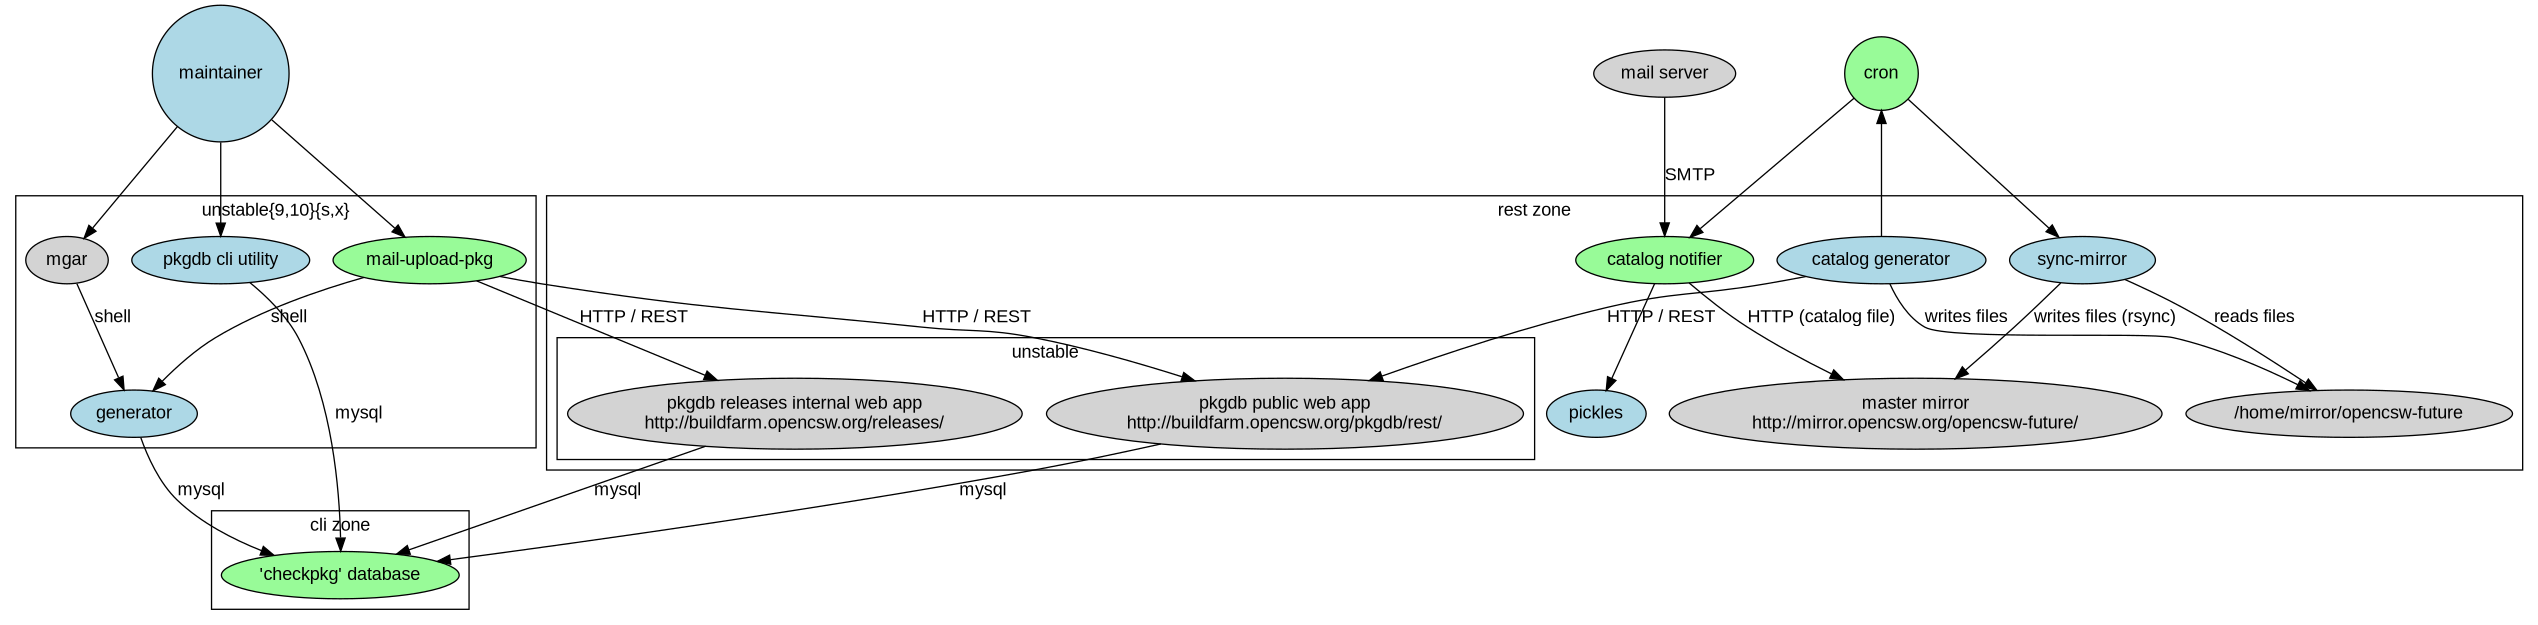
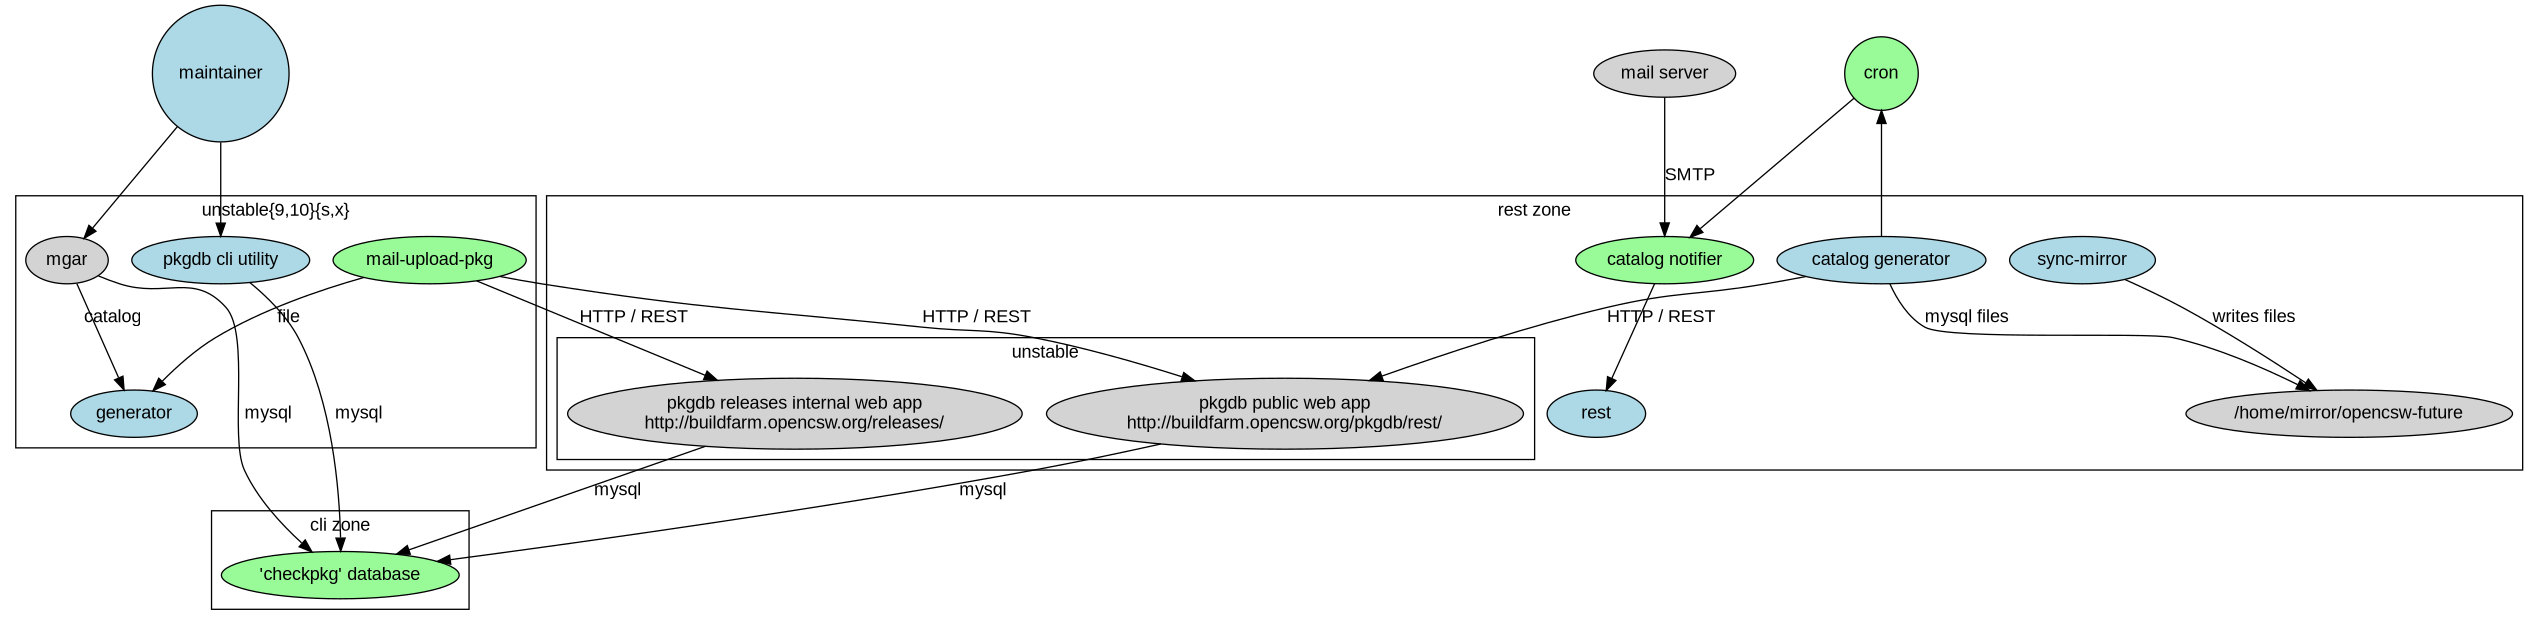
(1979, 164) -> none
(333, 174) -> none
(113, 317) -> (113, 317)
(289, 317) -> (289, 317)
(1967, 317) -> (1967, 317)
(2255, 317) -> (2255, 317)
(1596, 414) -> (1596, 414)
(1916, 414) -> none
(187, 509) -> (239, 367)
